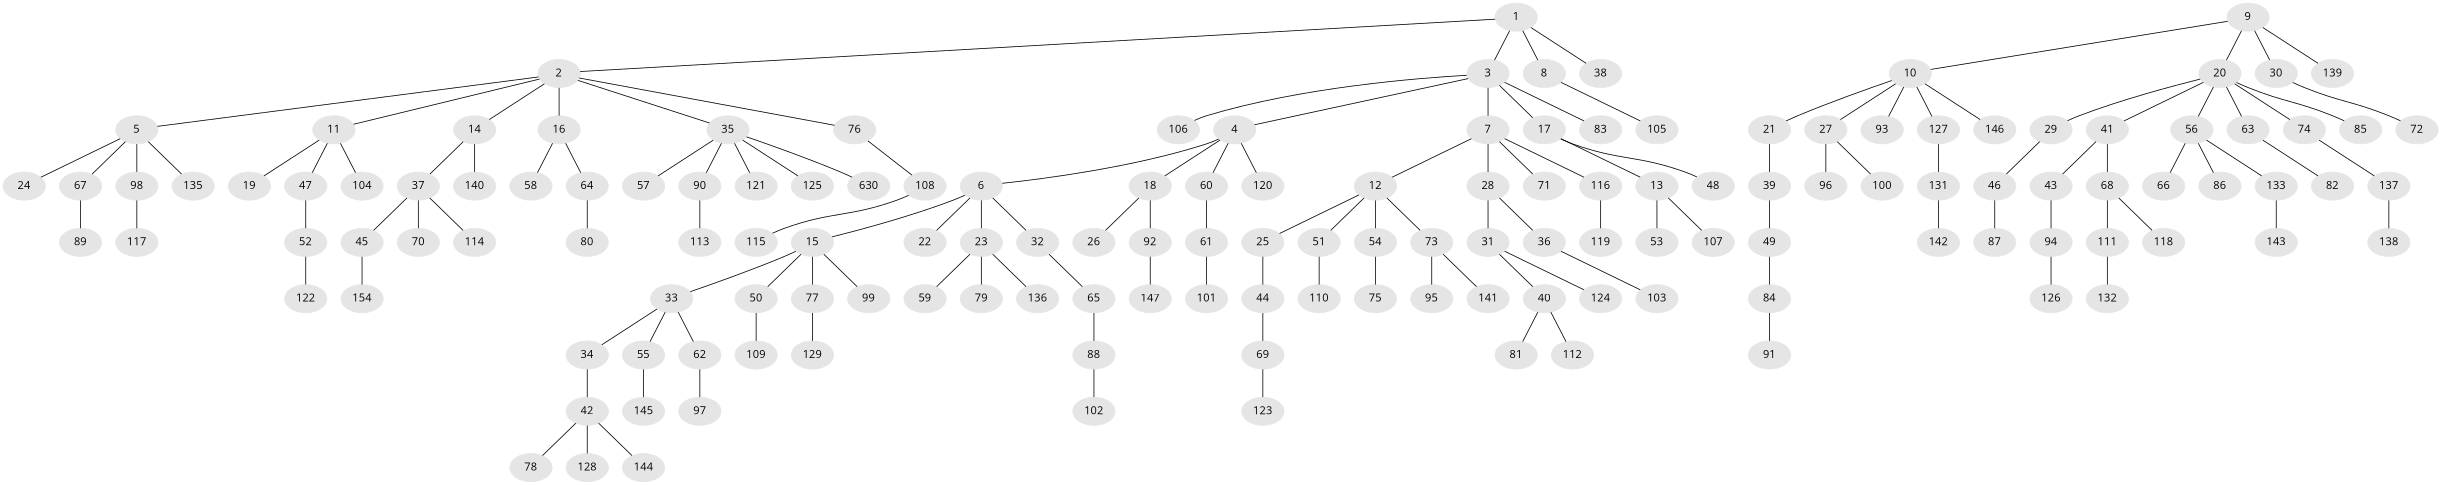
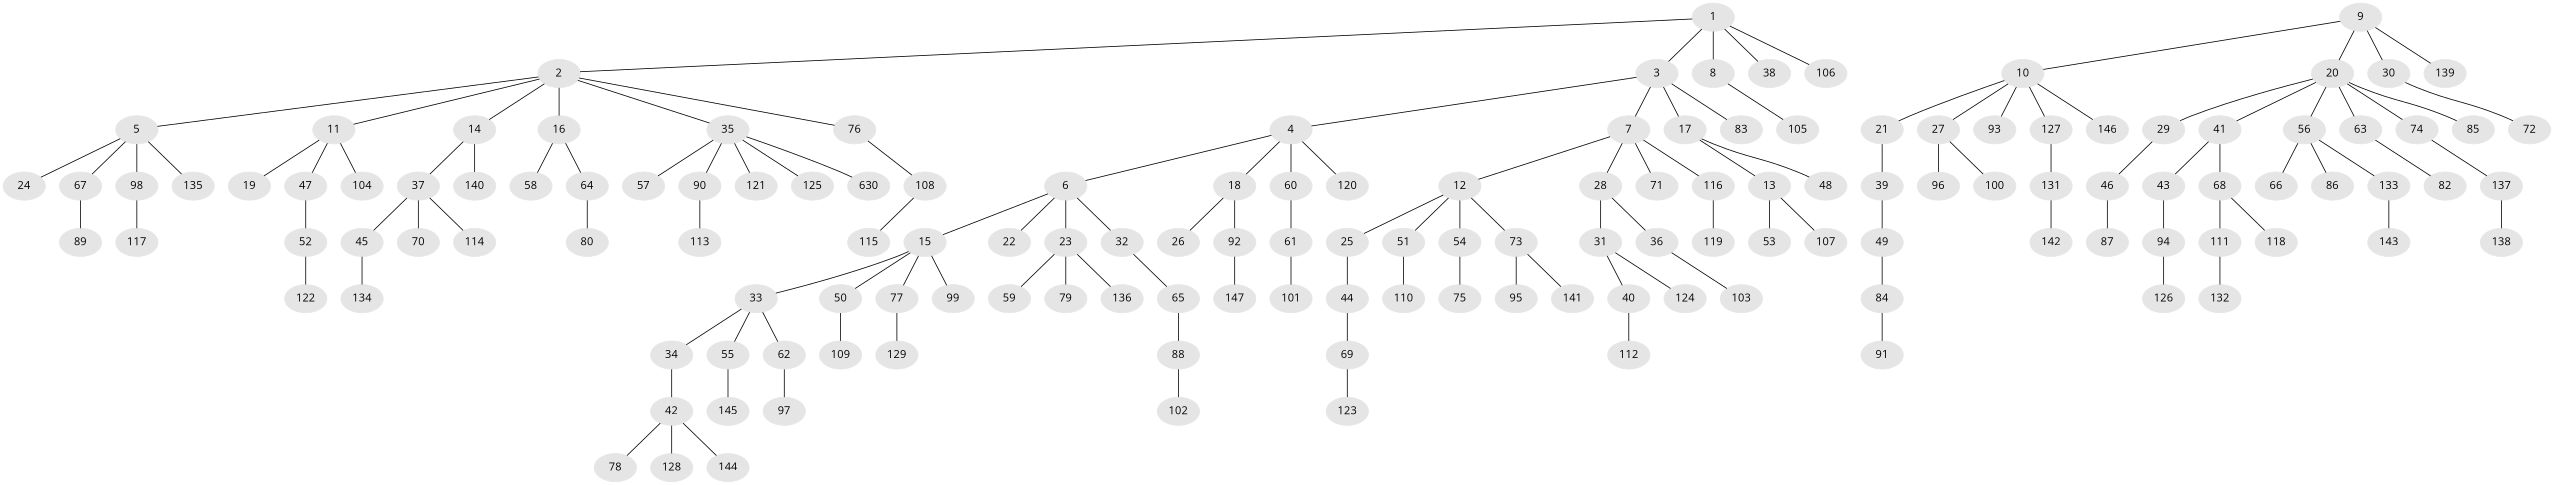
(1329, 89) -> (1770, 45)
(362, 299) -> (362, 299)
(1516, 355) -> none
